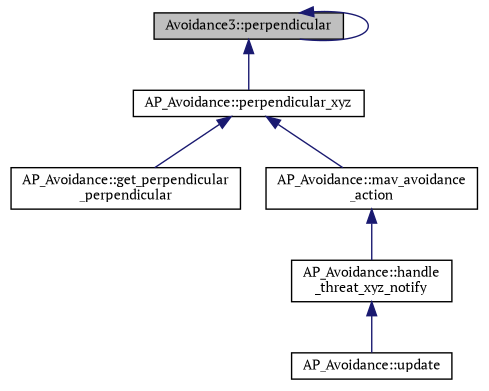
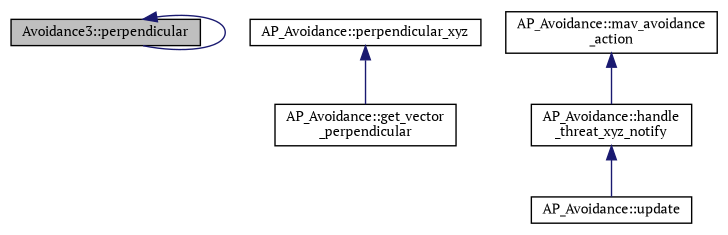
(249, 72) -> none
(310, 146) -> none
(126, 188) -> (366, 125)
